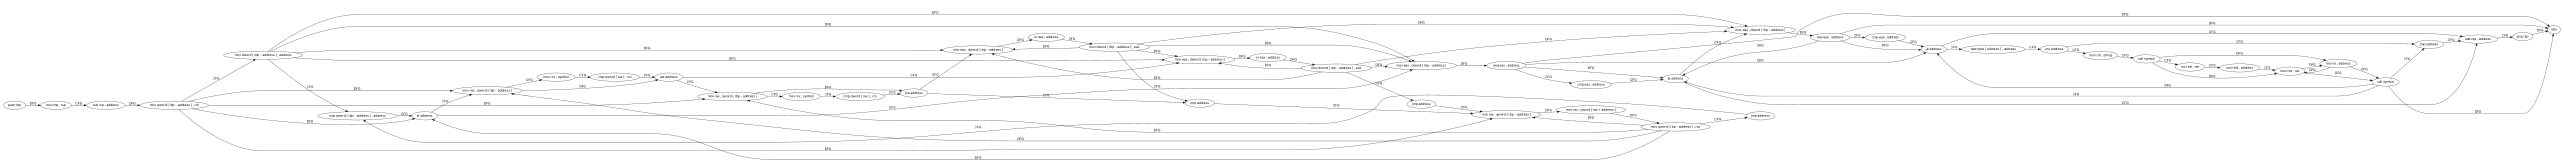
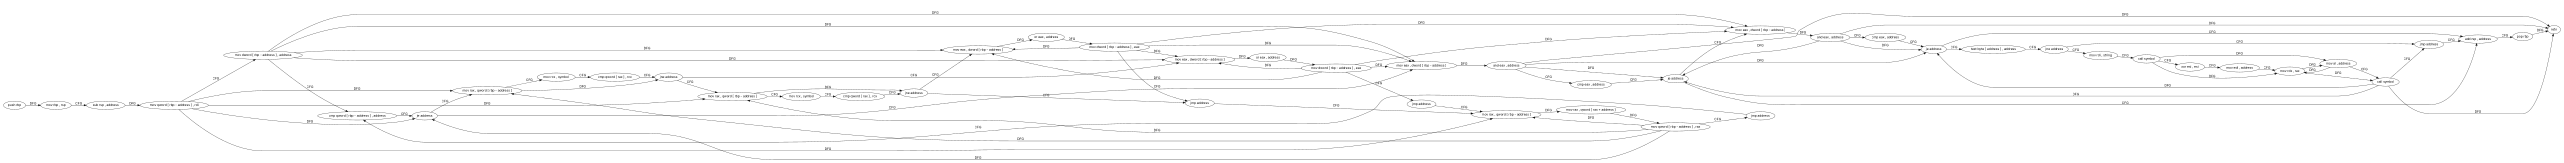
(2190, 67) -> (2190, 67)
